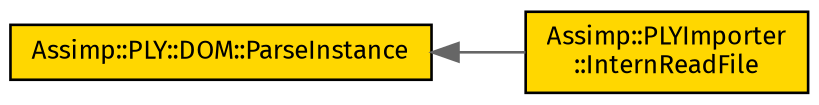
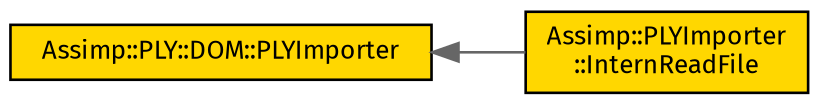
(221, 52) -> (221, 52)
